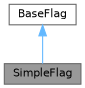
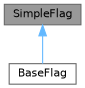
(43, 50) -> (43, 50)
